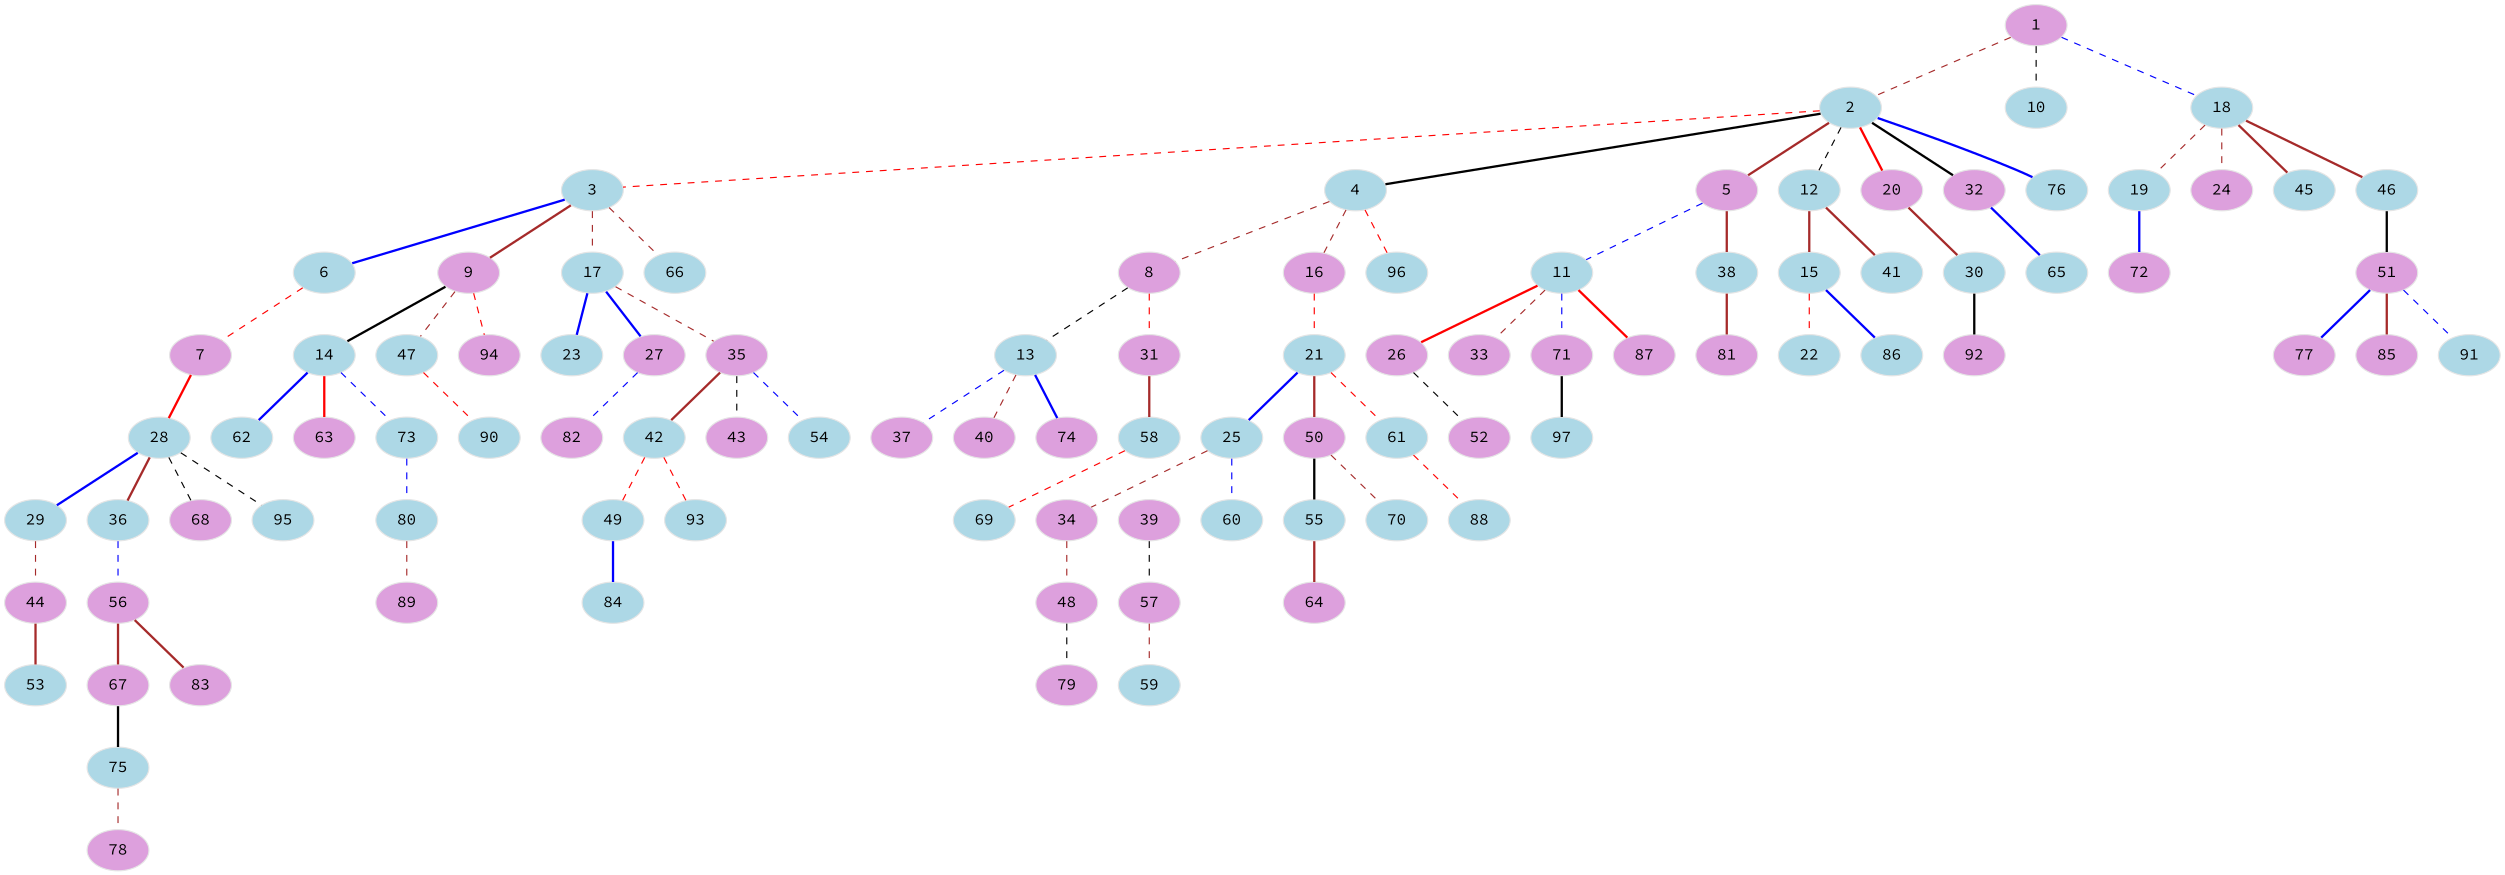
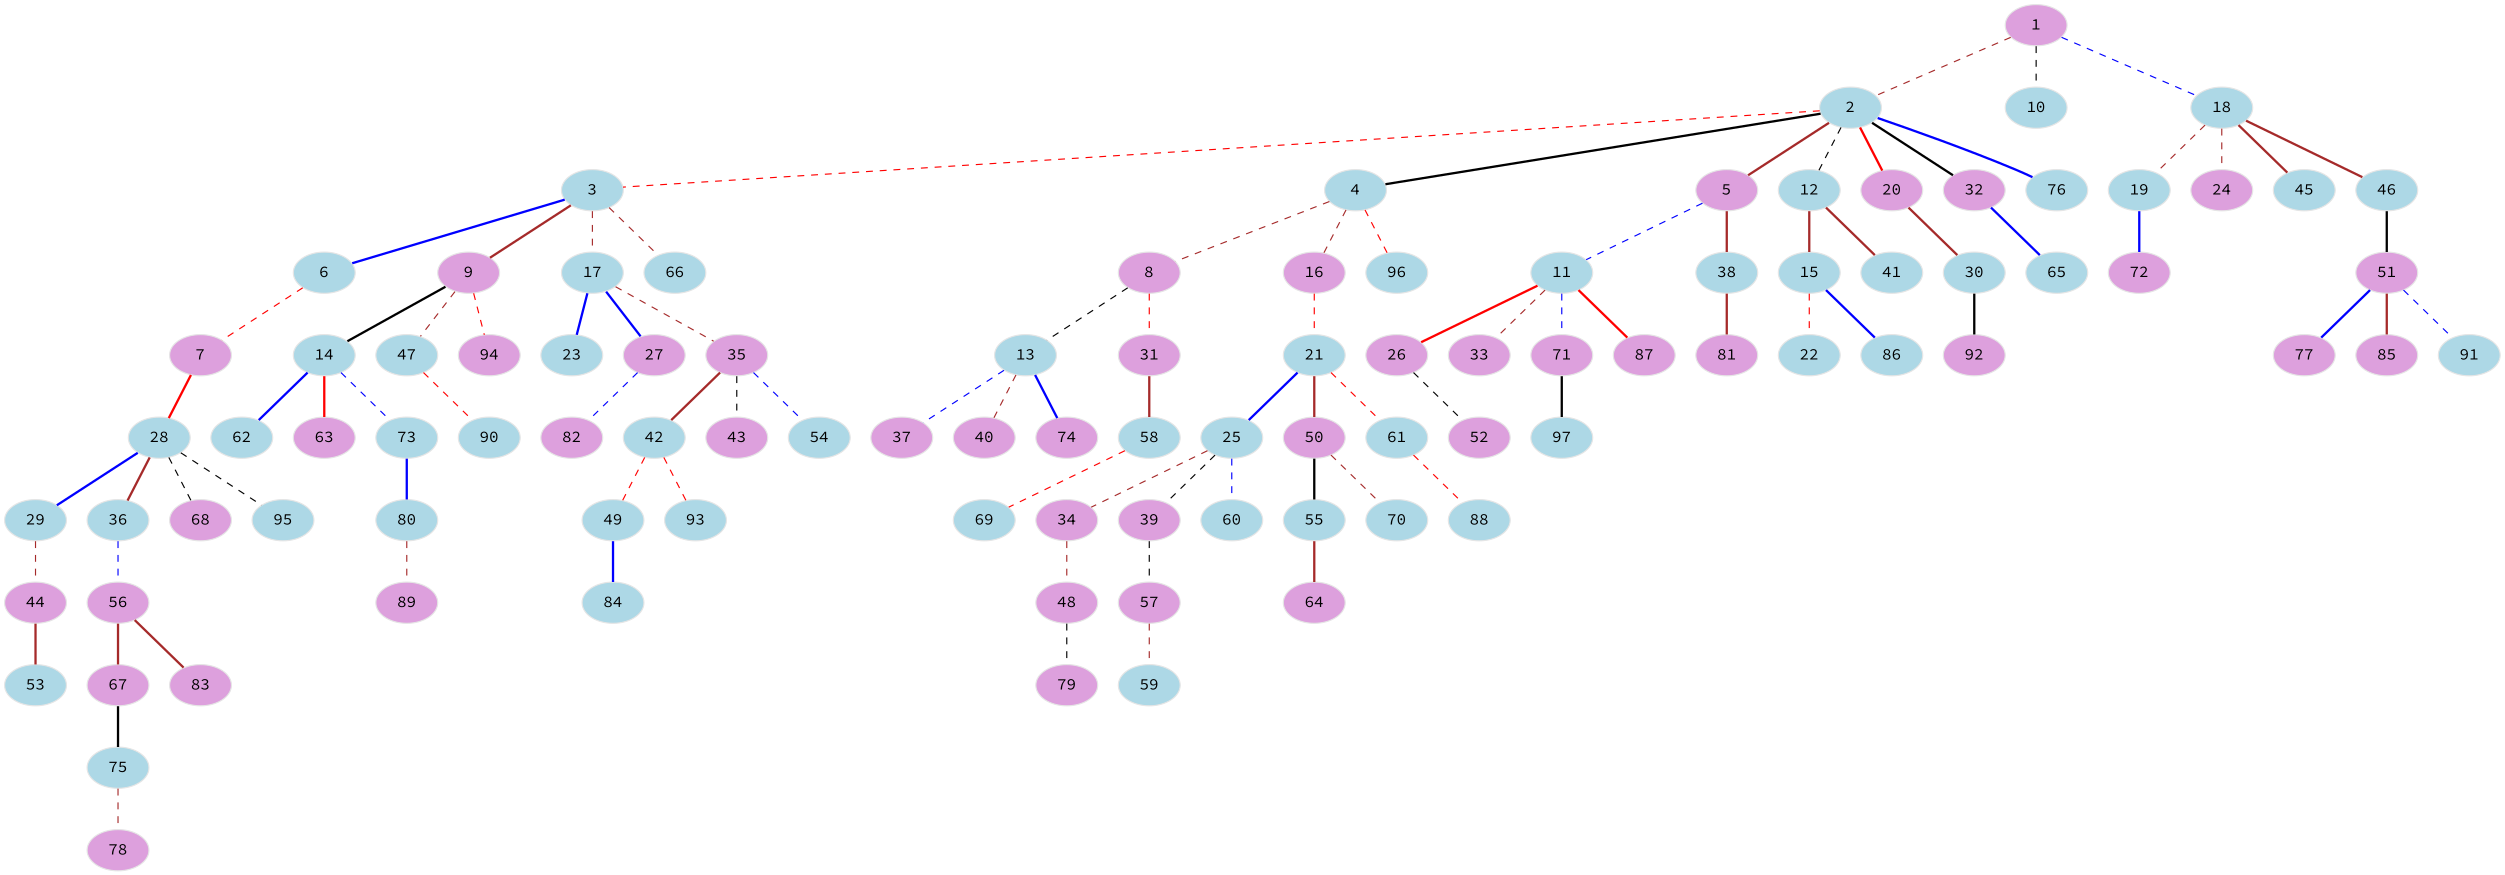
(407, 479) -> (407, 479)
none -> (1191, 479)
